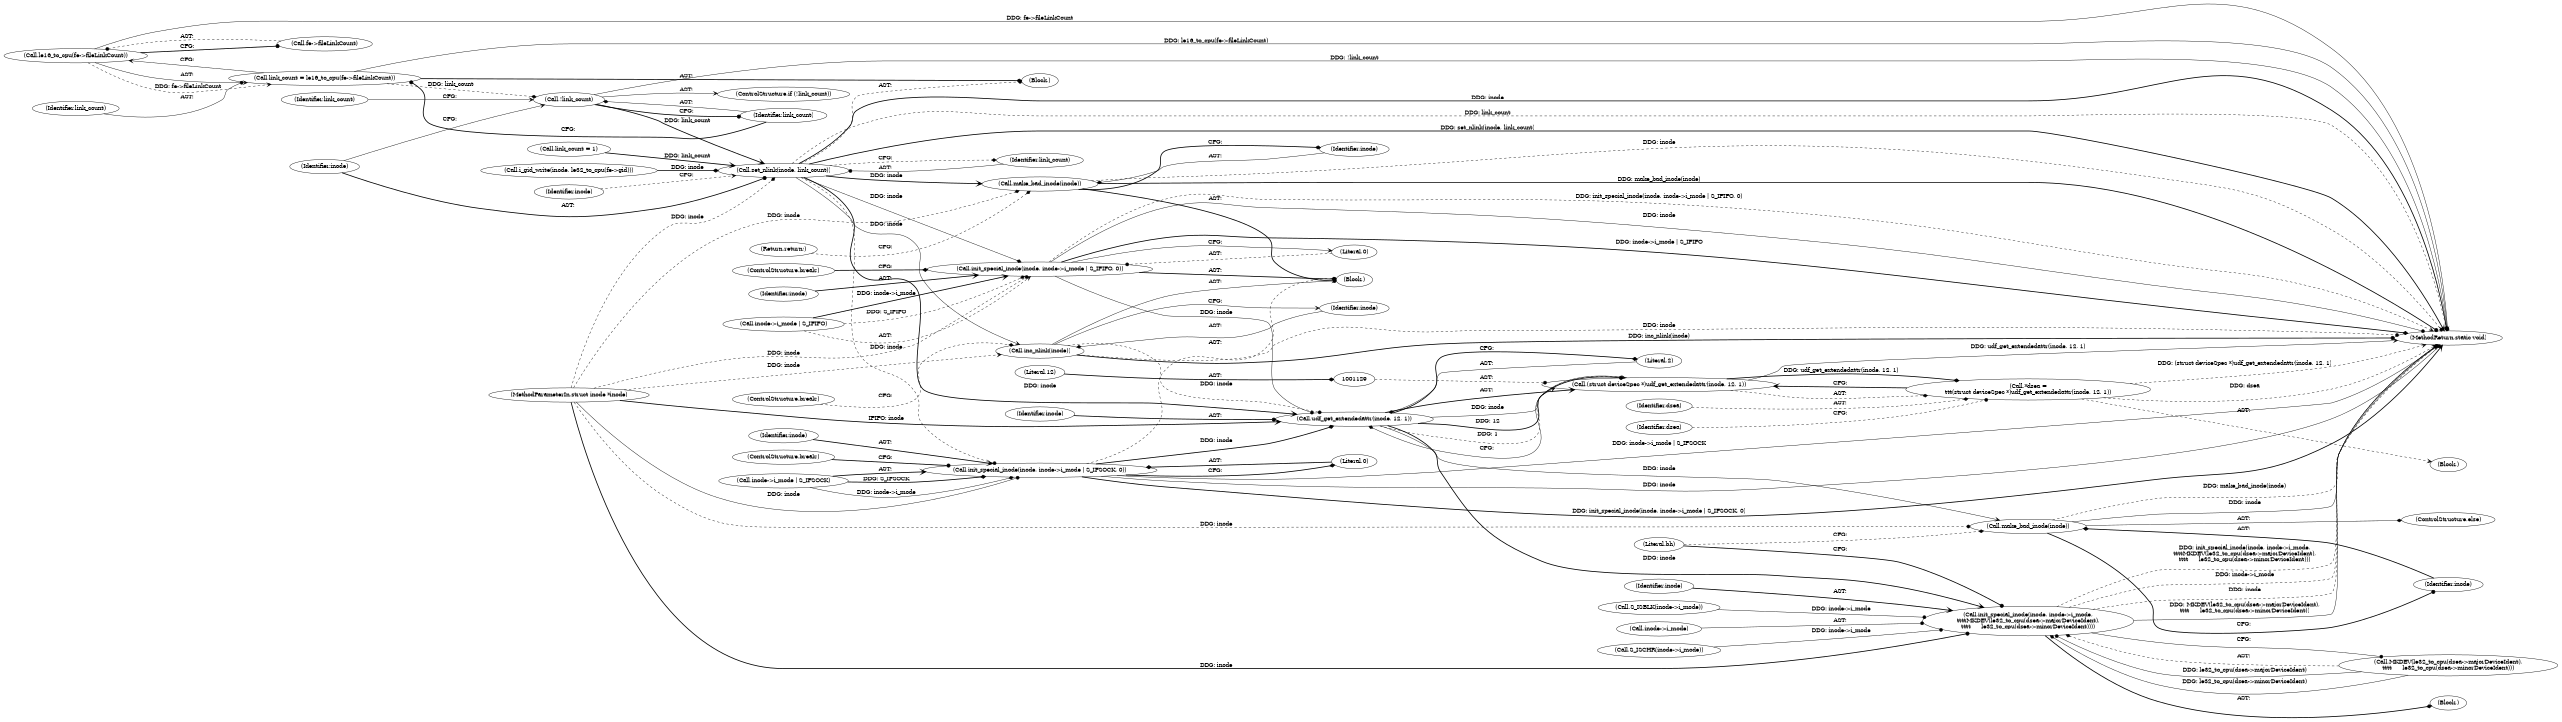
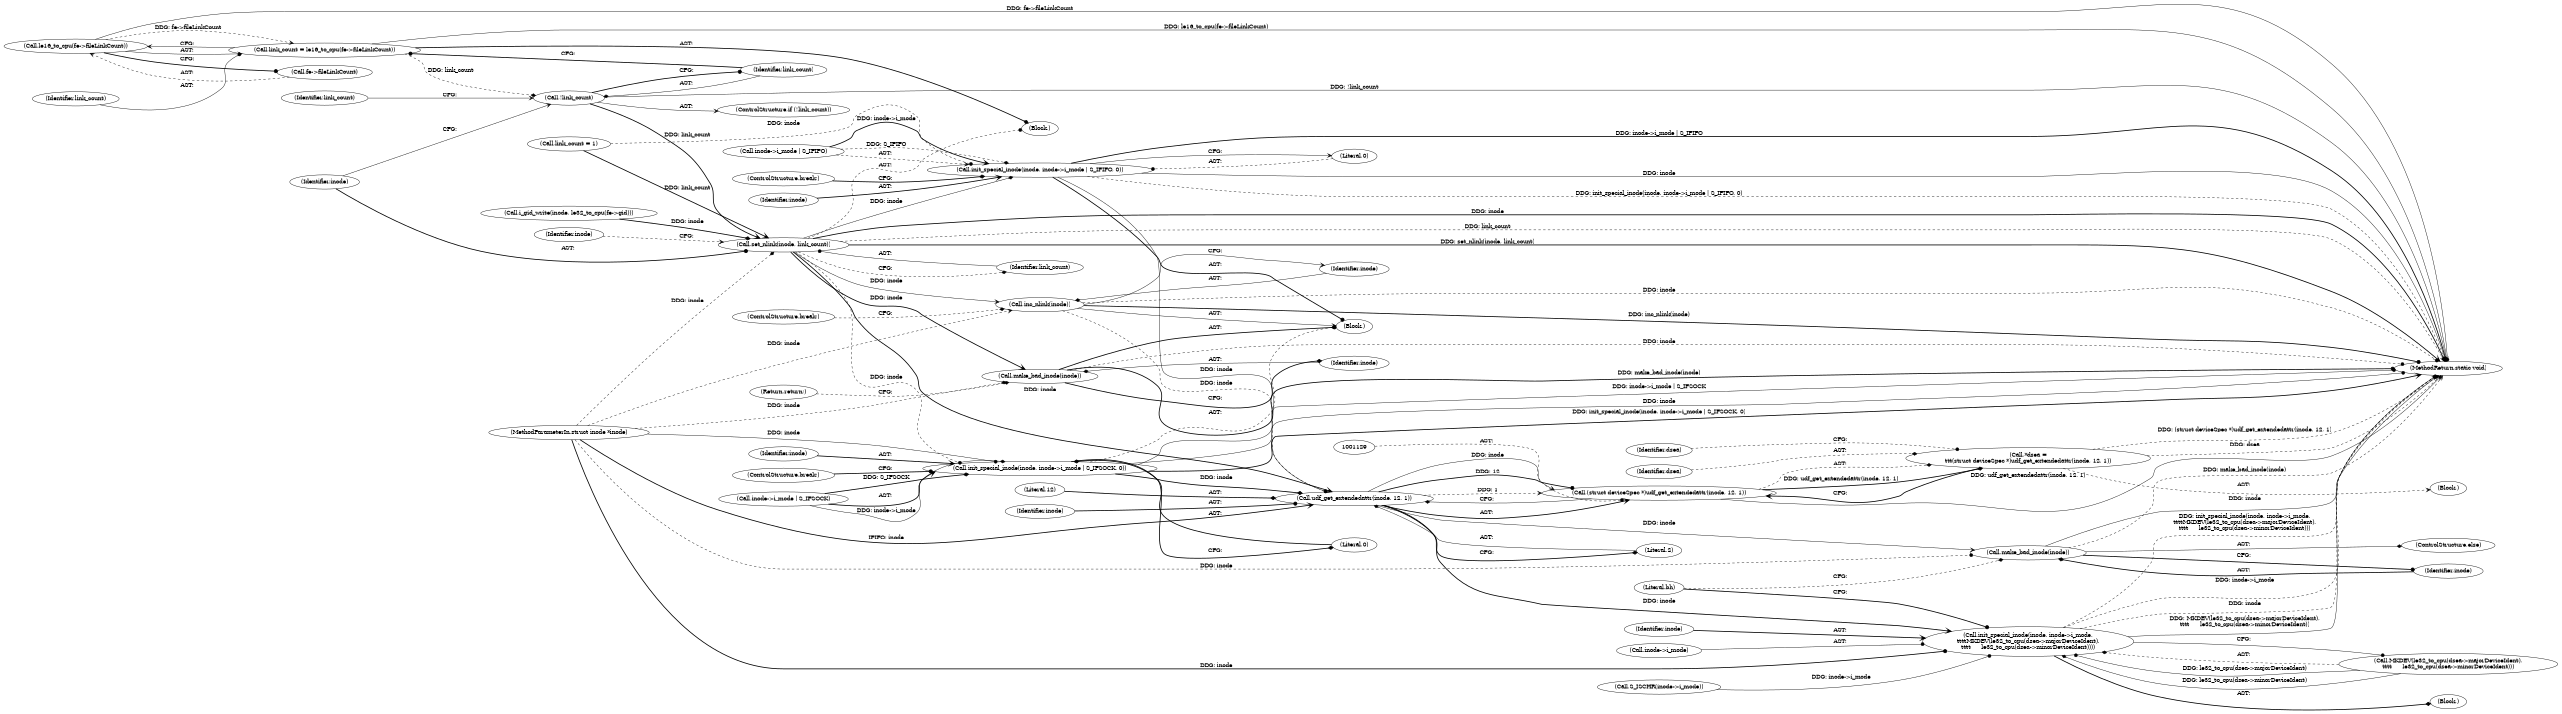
(195, 40) -> (190, 80)
(818, 358) -> (809, 134)
(1197, 379) -> (1168, 496)
(1659, 608) -> none
